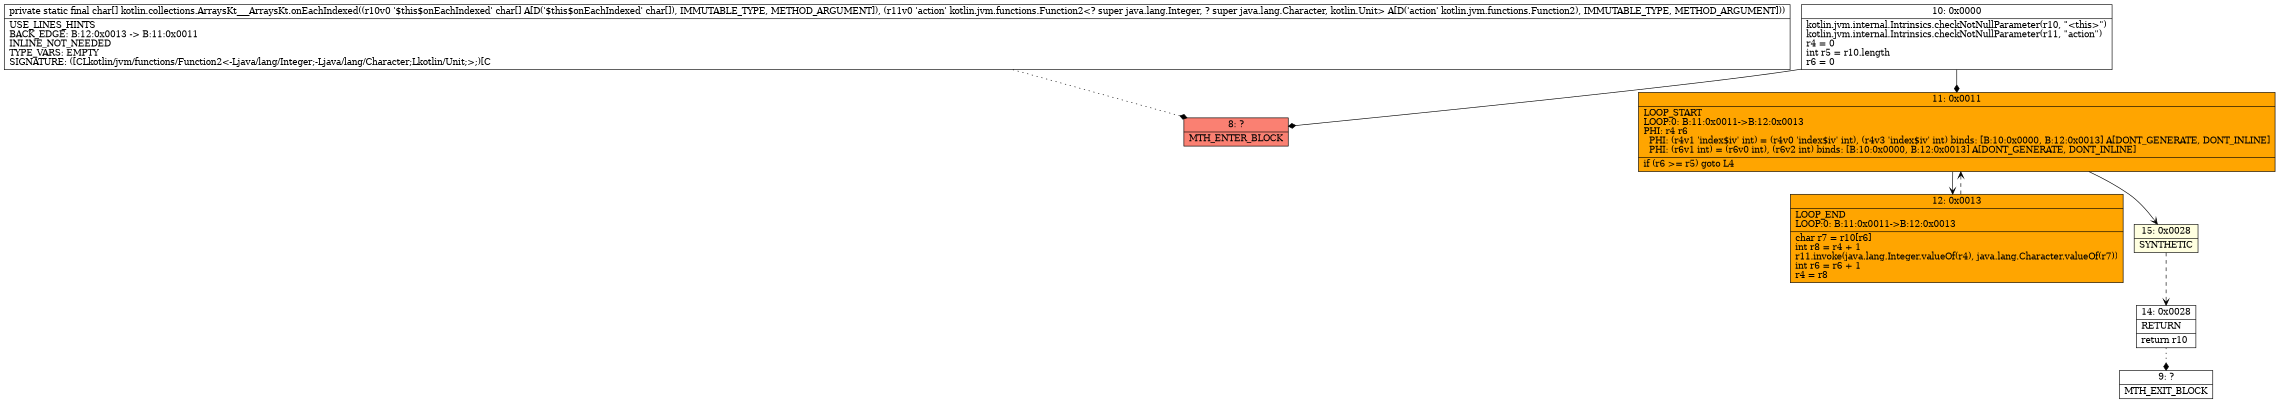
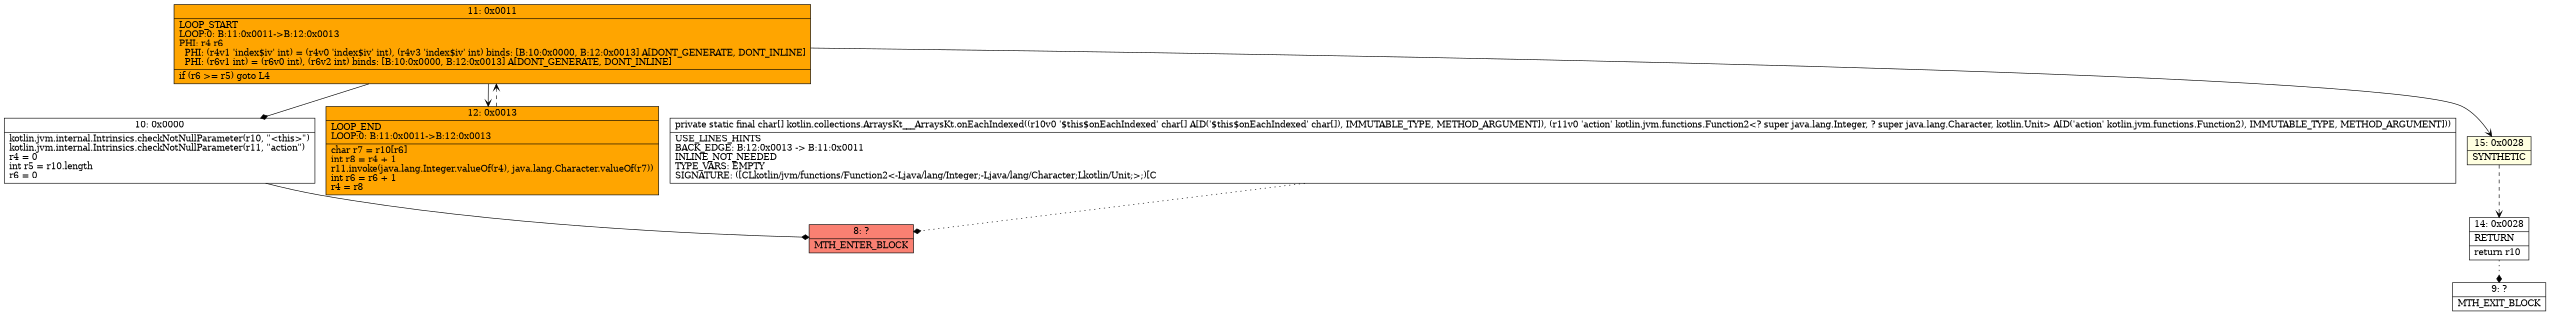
(1957, 77) -> (318, 100)
